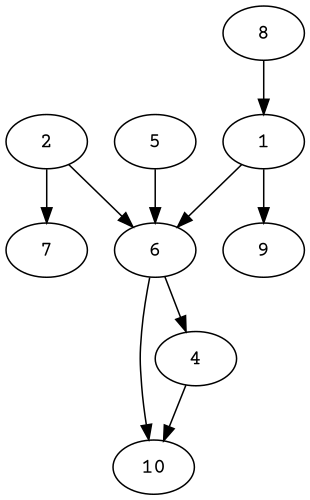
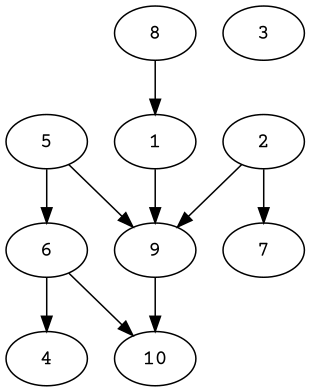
none -> (264, 33)
(95, 190) -> (215, 190)
none -> (95, 190)
(215, 190) -> none
(178, 406) -> (155, 297)
